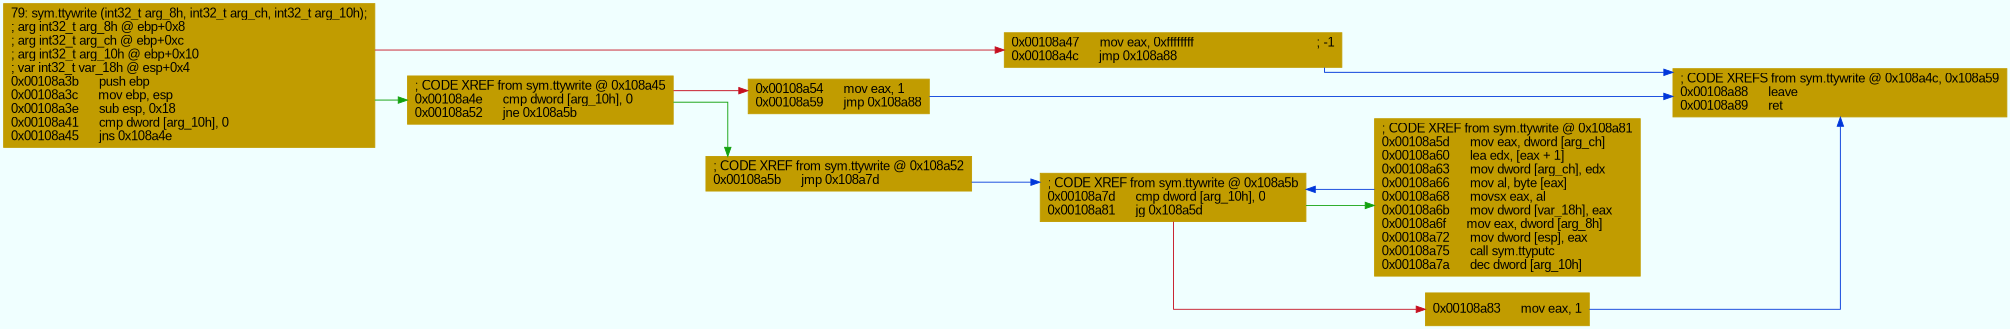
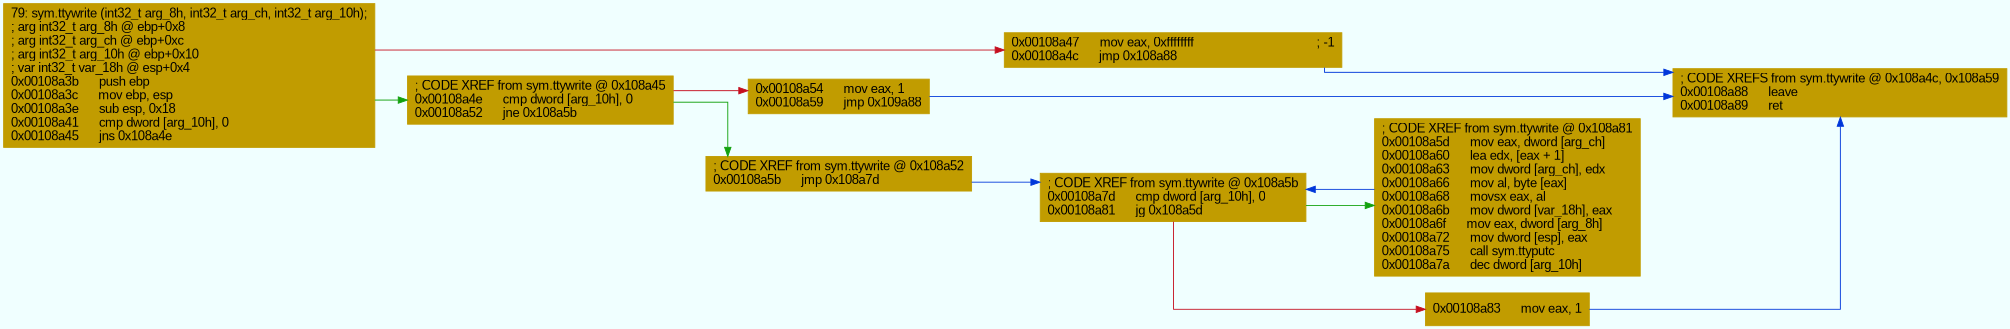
(839, 96) -> (839, 96)
